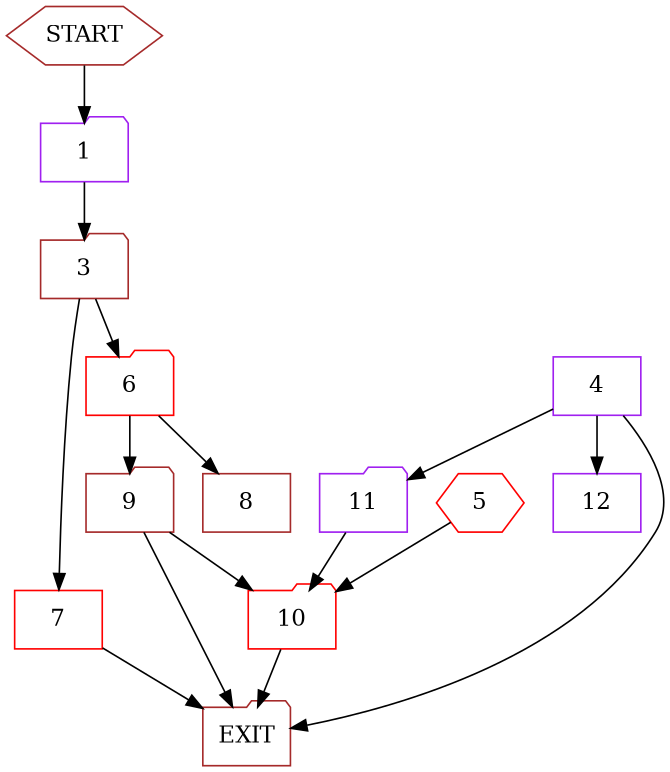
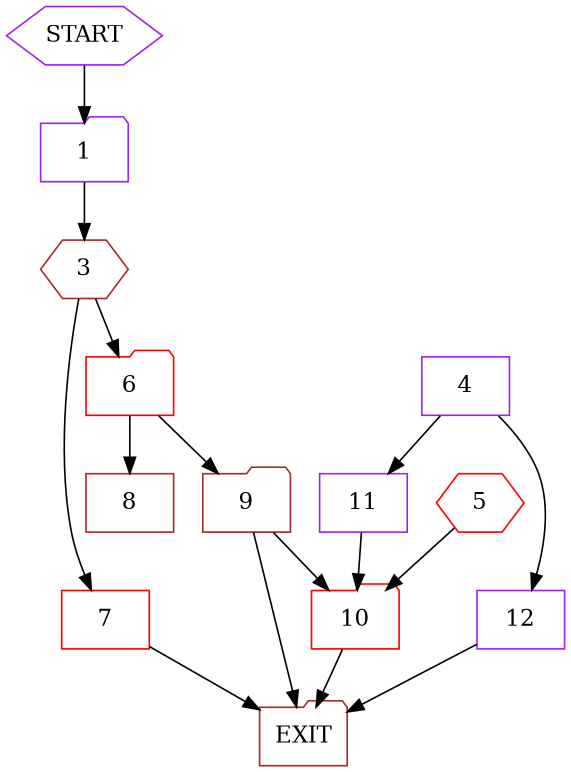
(84, 36) -> (84, 36)
(84, 269) -> (84, 269)
(363, 503) -> (363, 503)
(556, 629) -> (419, 674)
